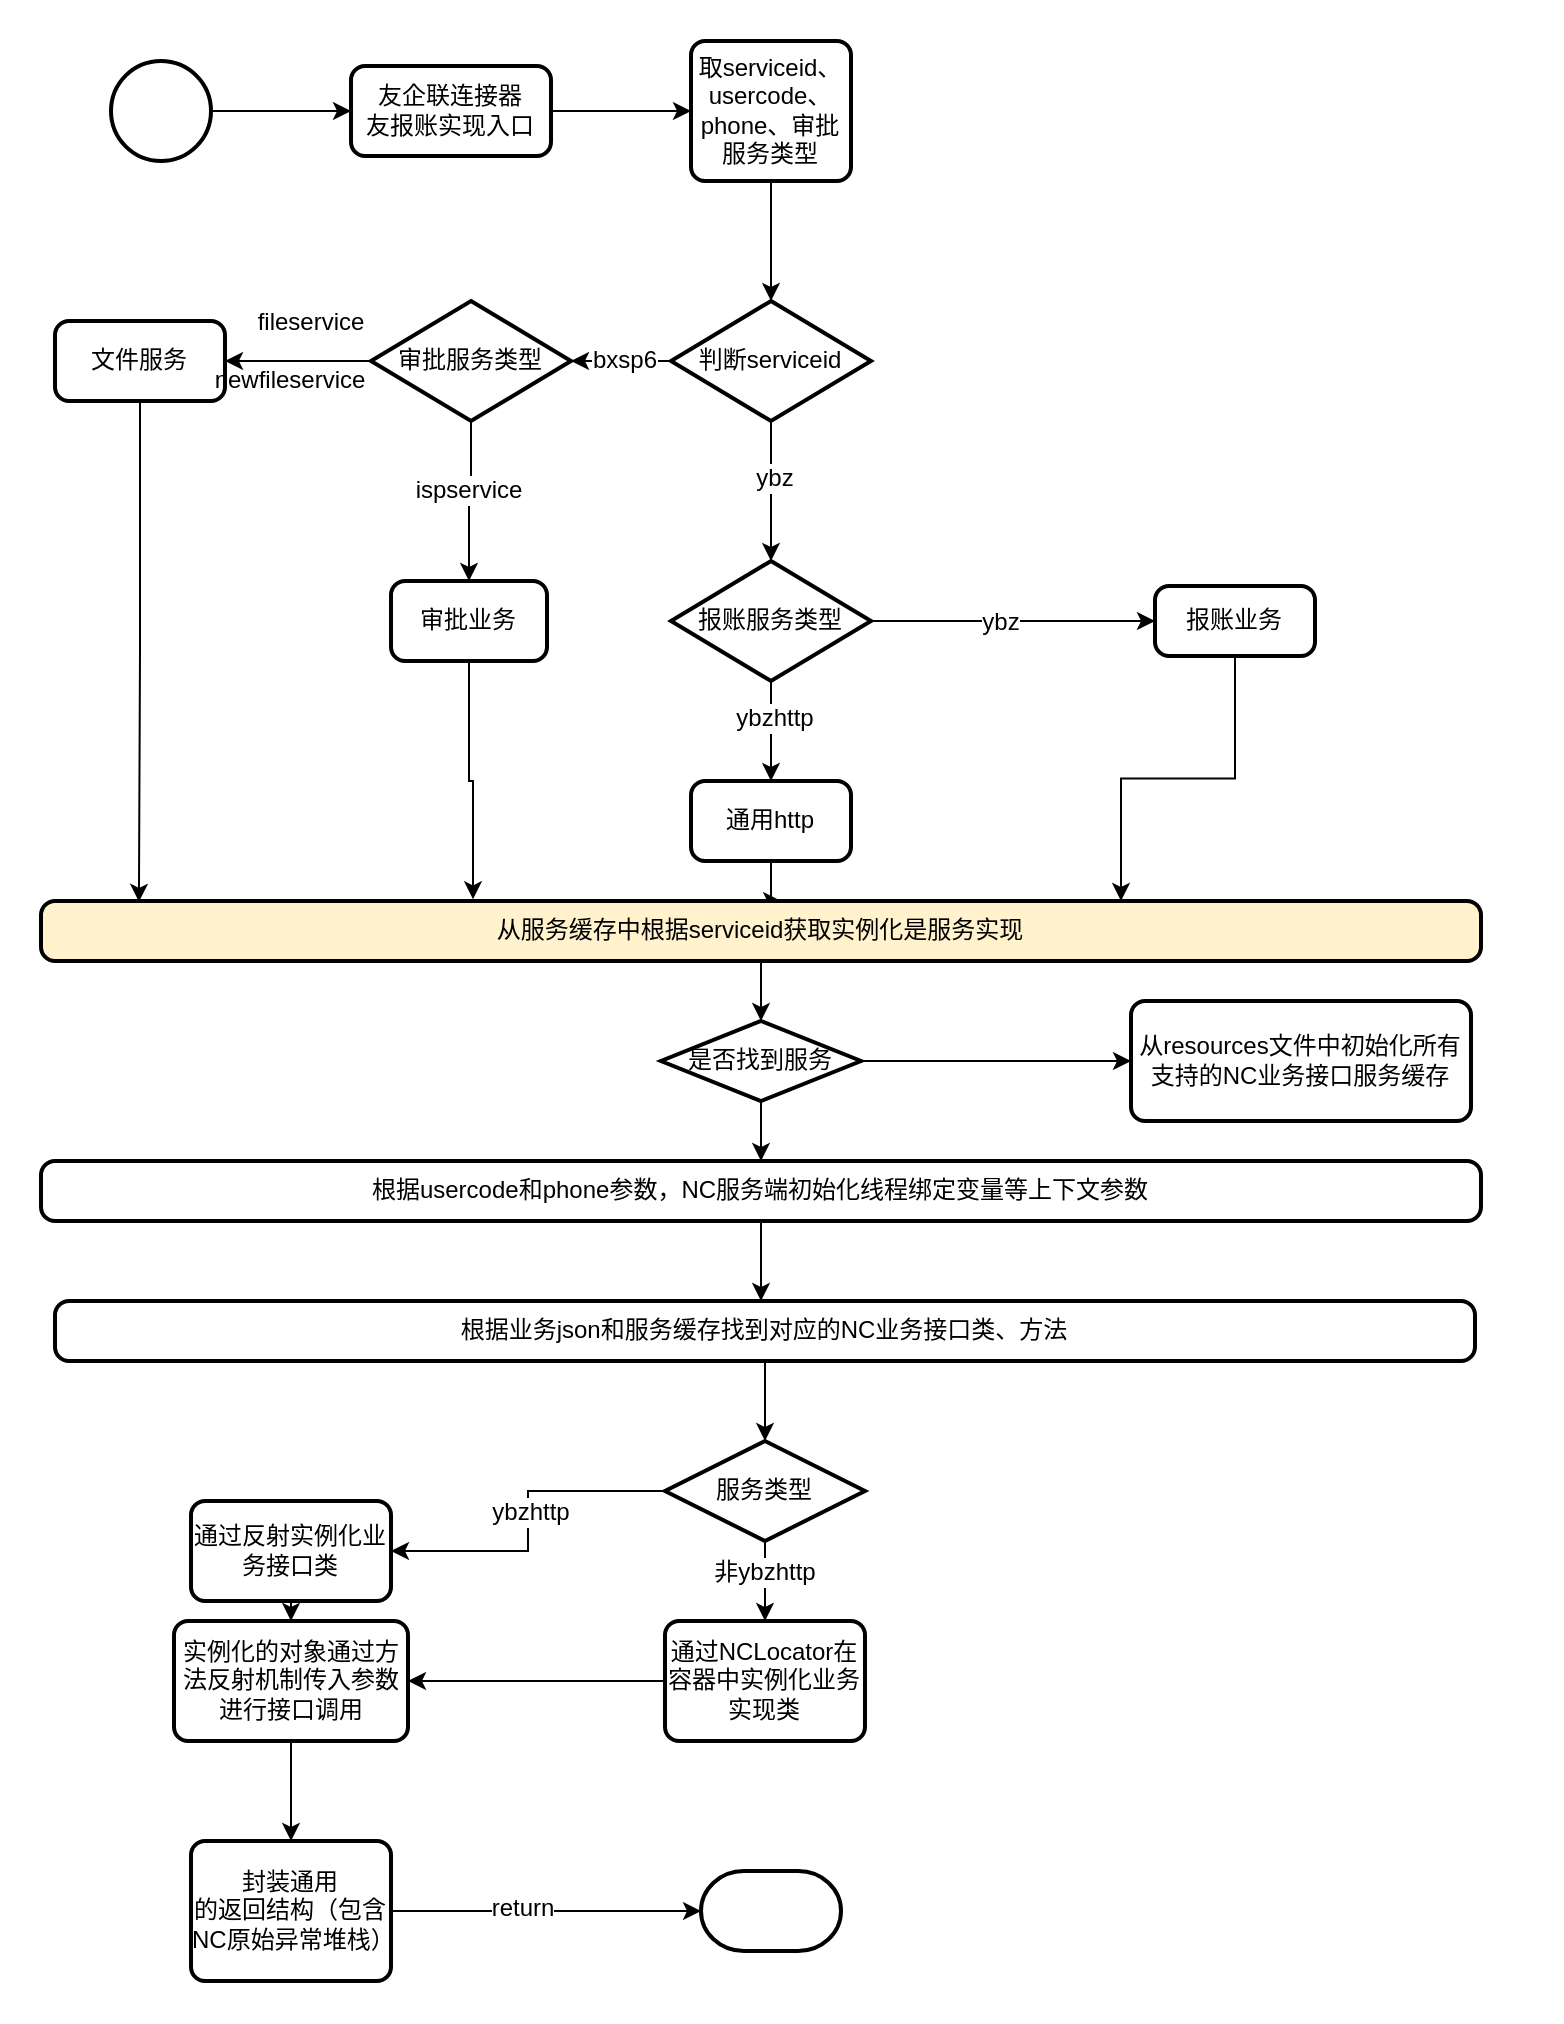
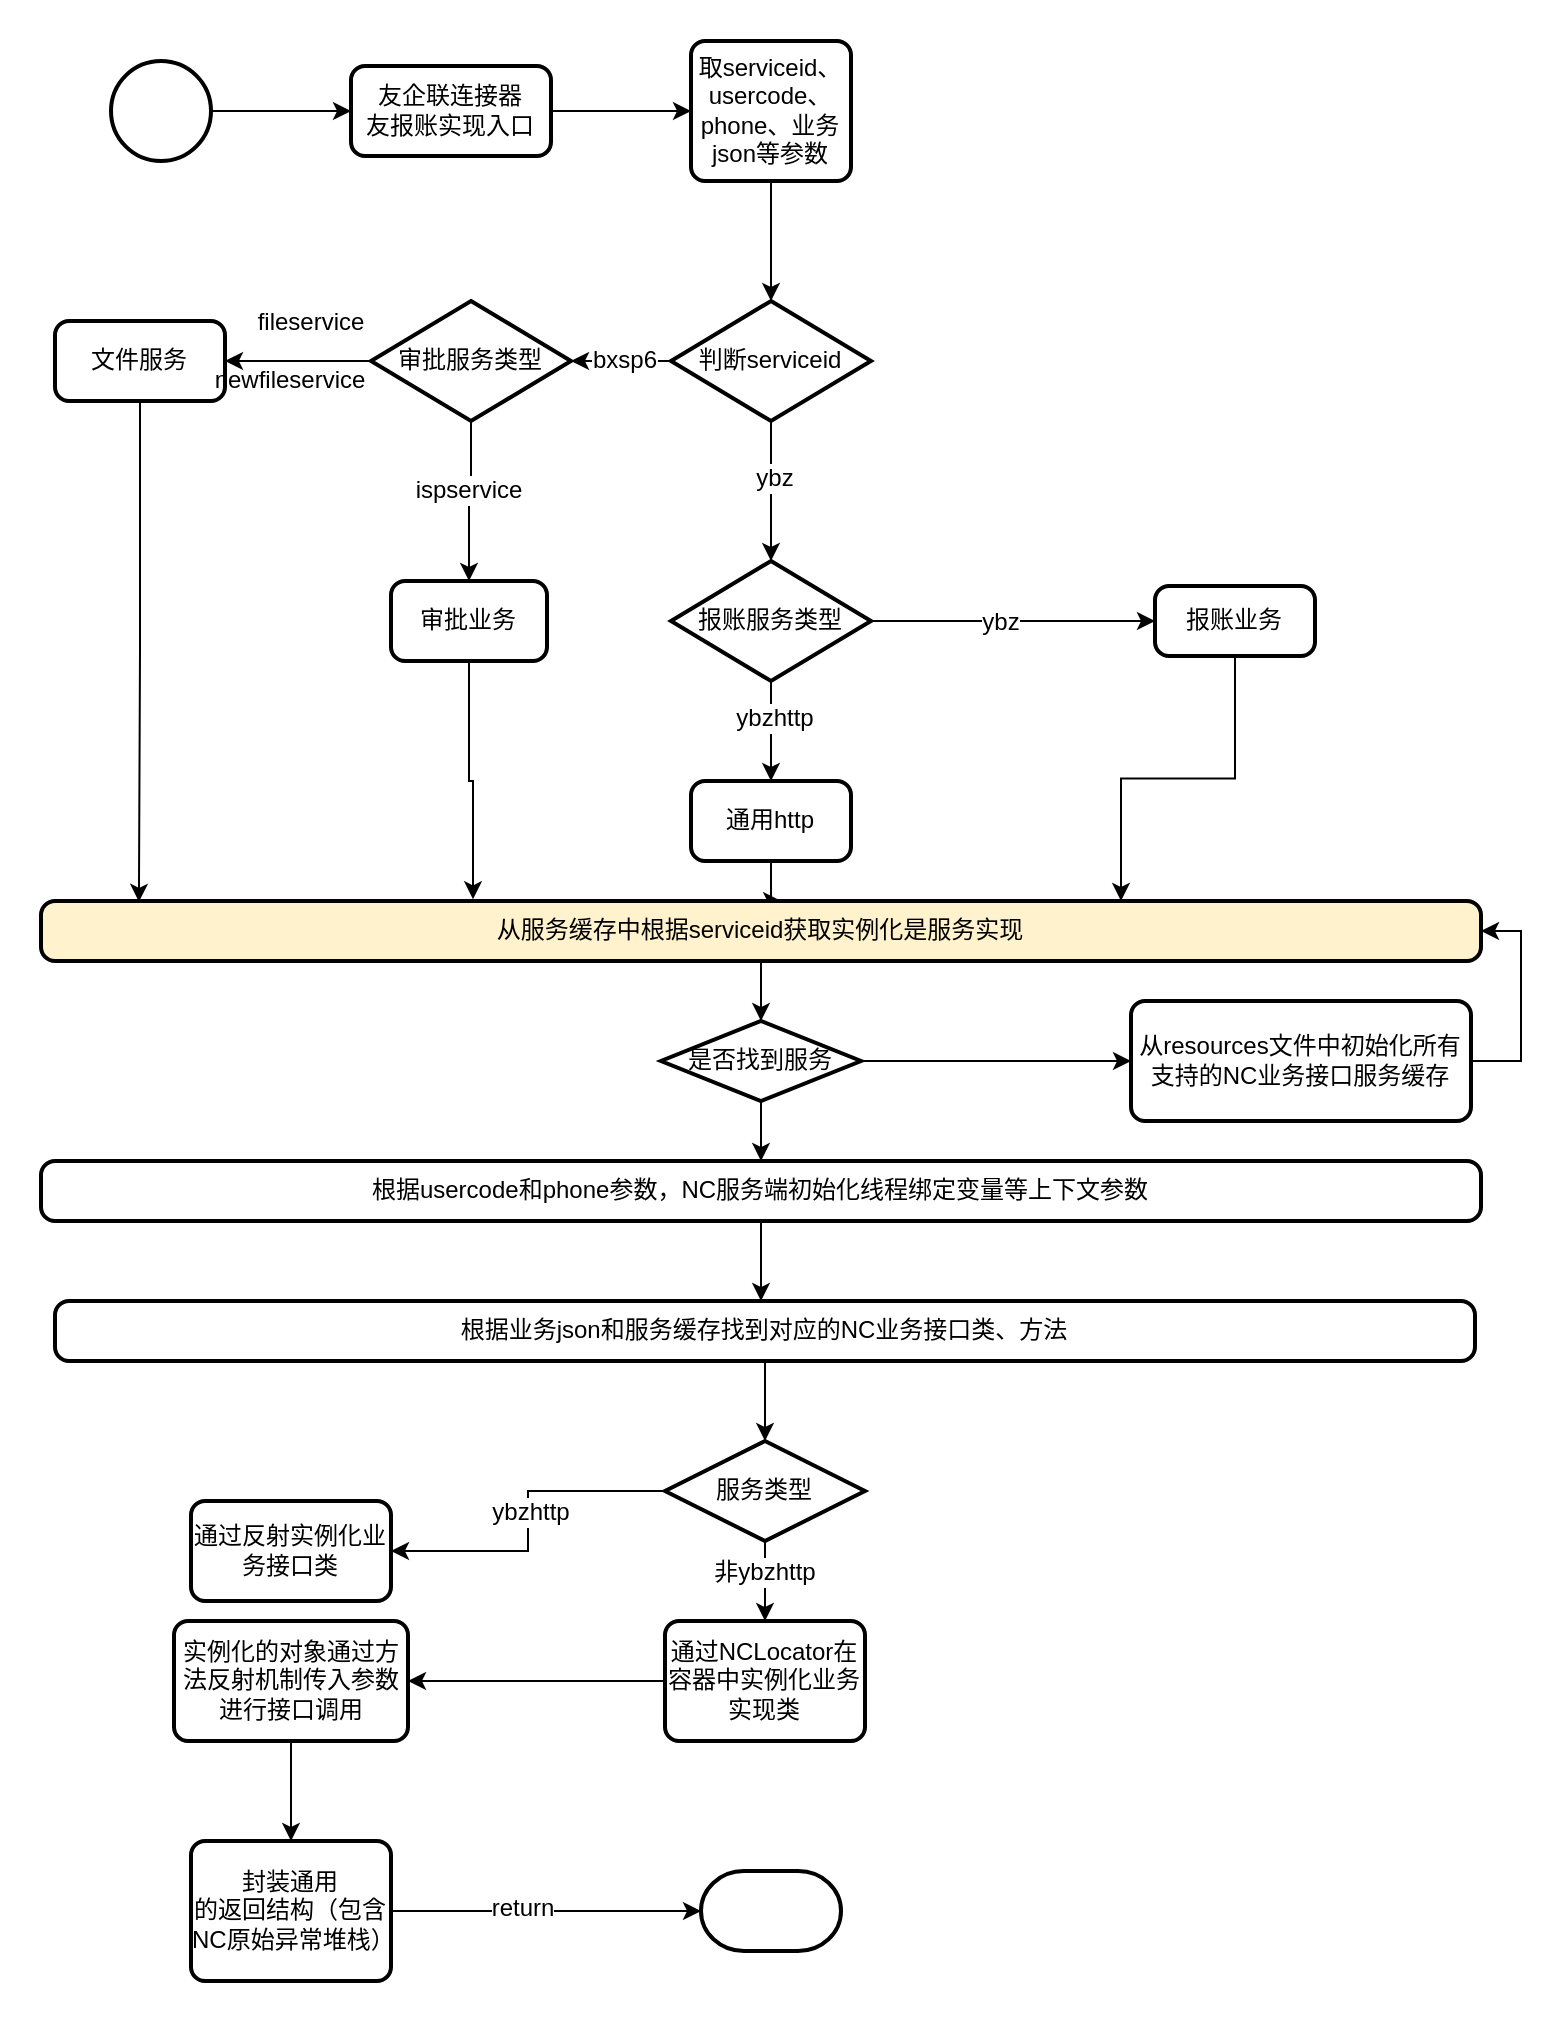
(771, 111) -> (771, 111)
none -> (1521, 1008)
(291, 1610) -> none
